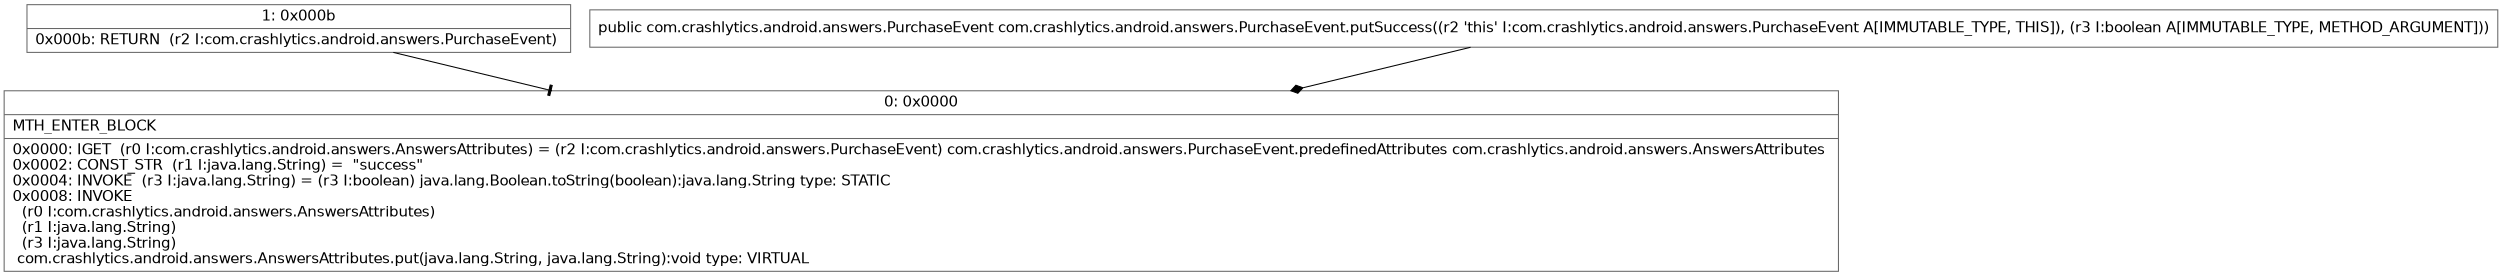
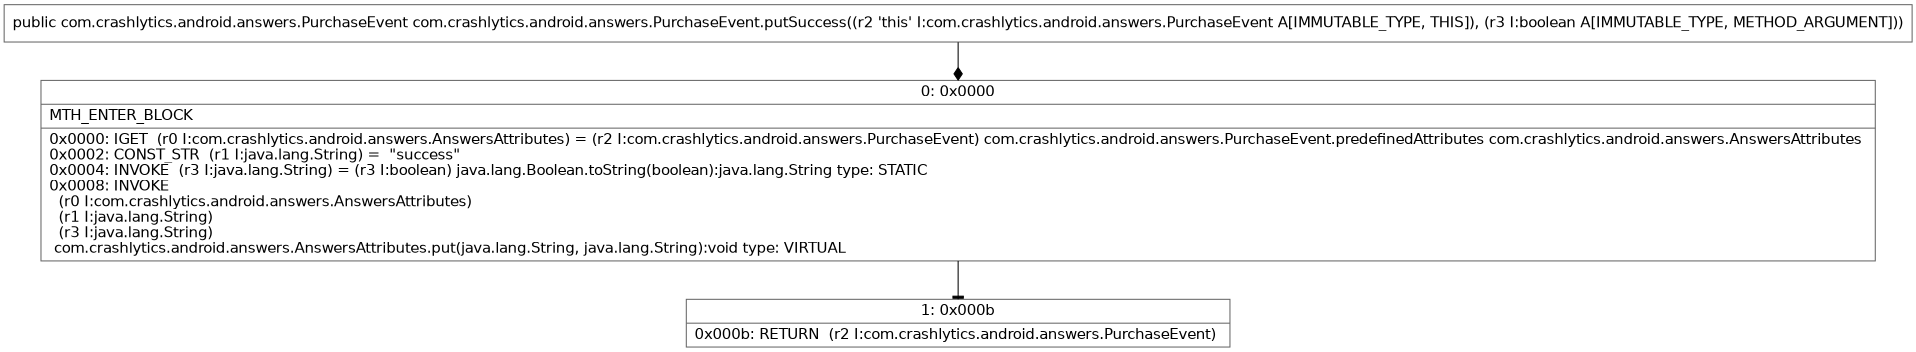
(470, 71) -> (958, 278)
